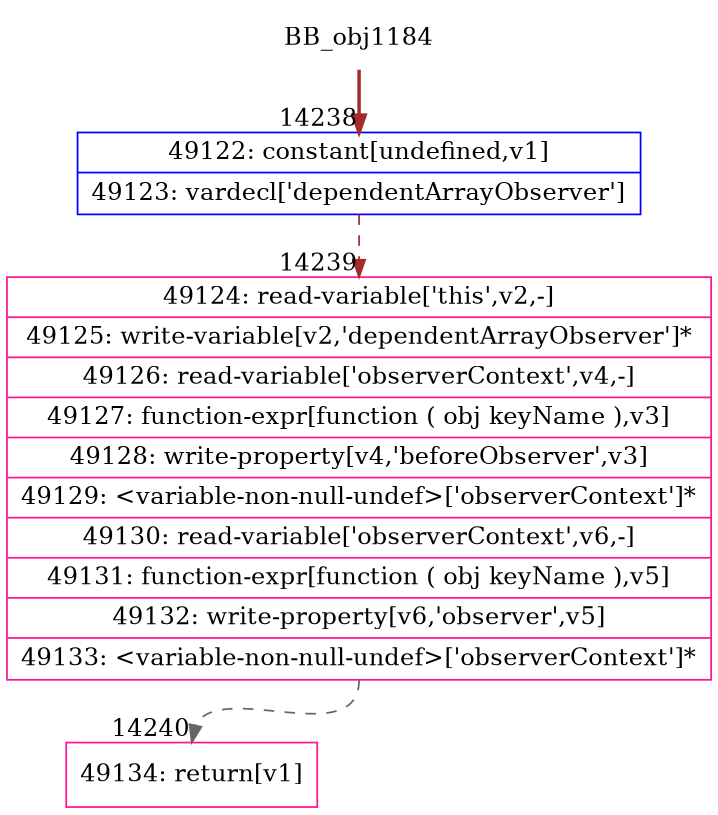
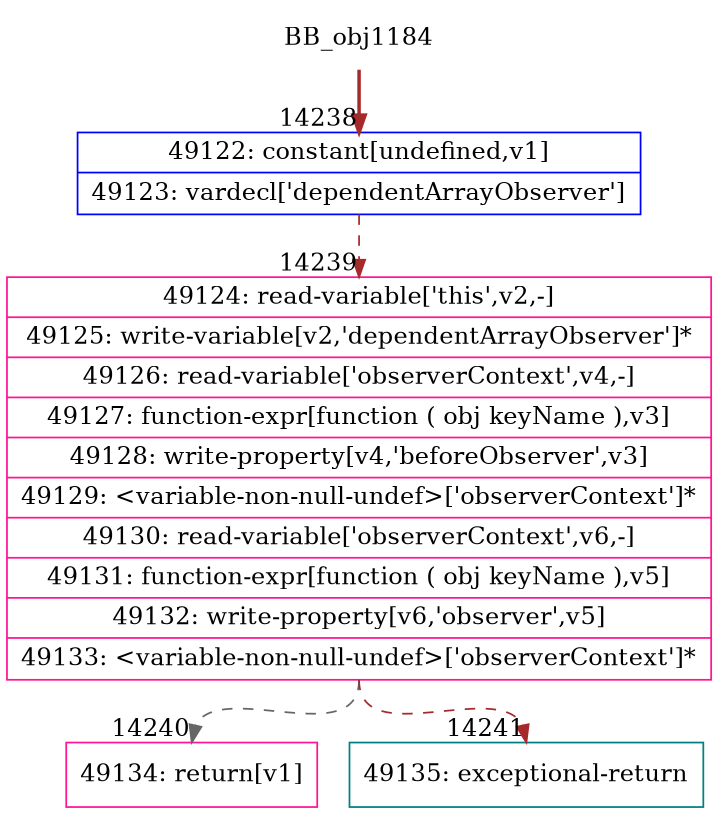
none -> (526, 775)
